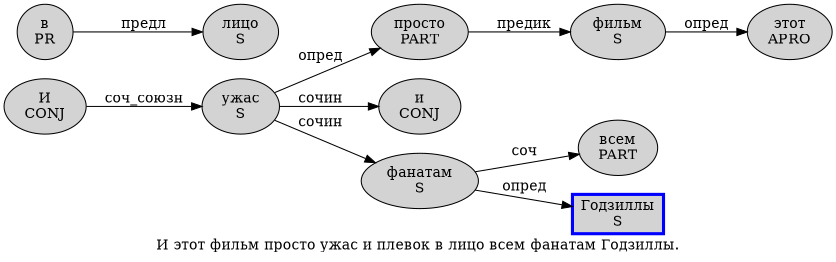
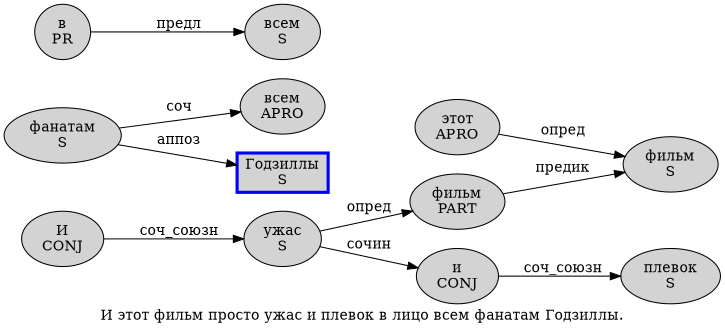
(241, 32) -> (283, 32)
(420, 32) -> (457, 202)
(701, 32) -> (557, 144)
(320, 139) -> none
(618, 148) -> (283, 106)
(524, 187) -> (179, 140)
none -> (671, 276)
